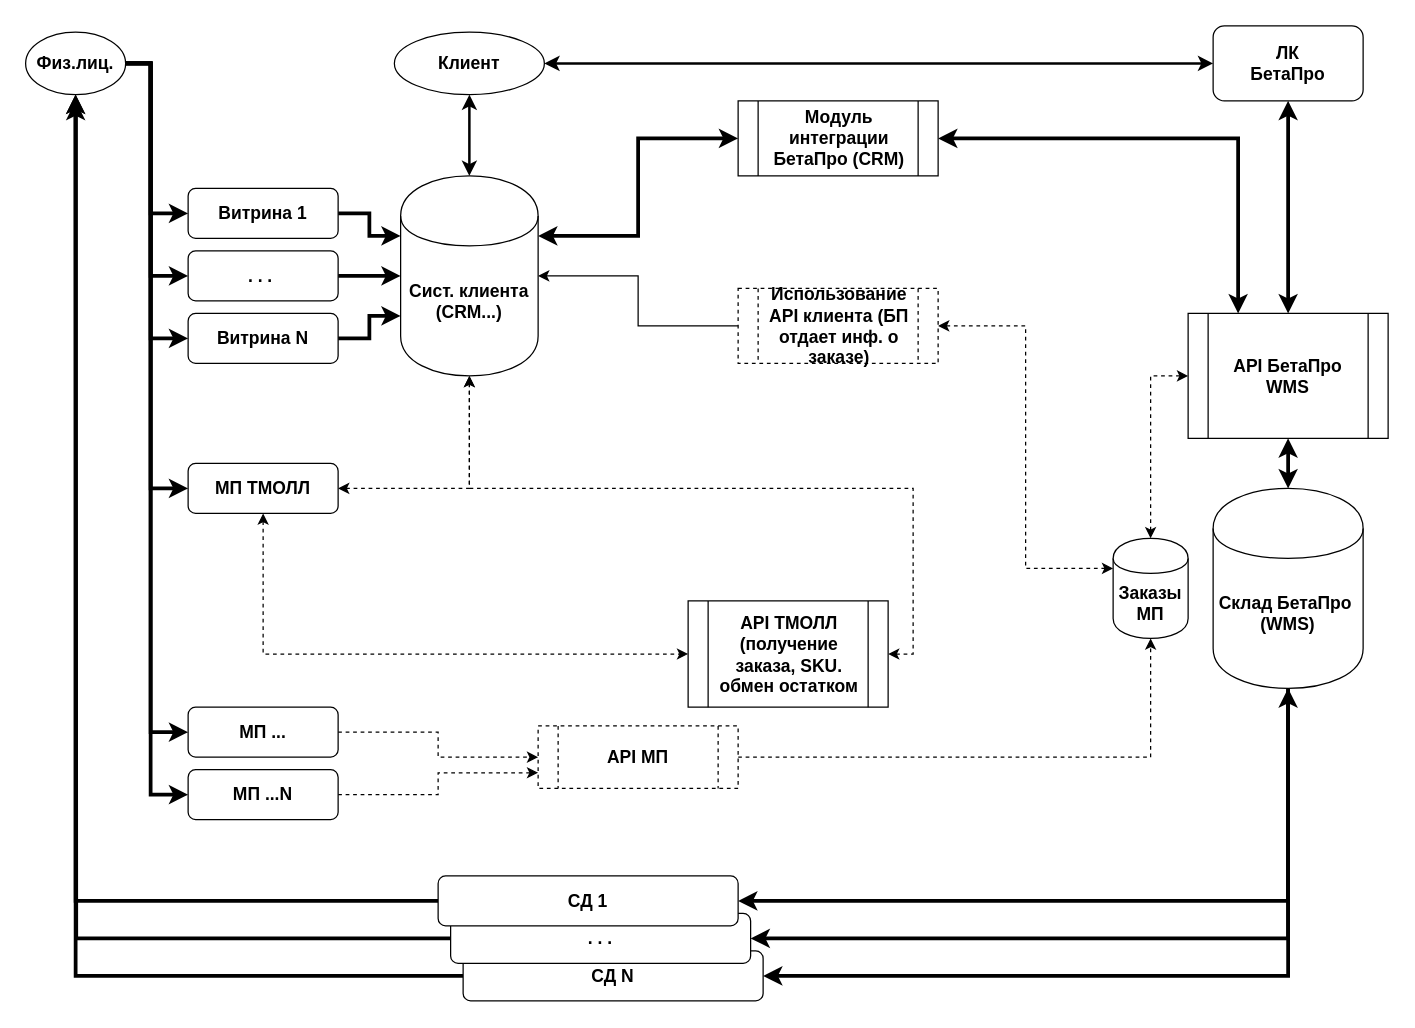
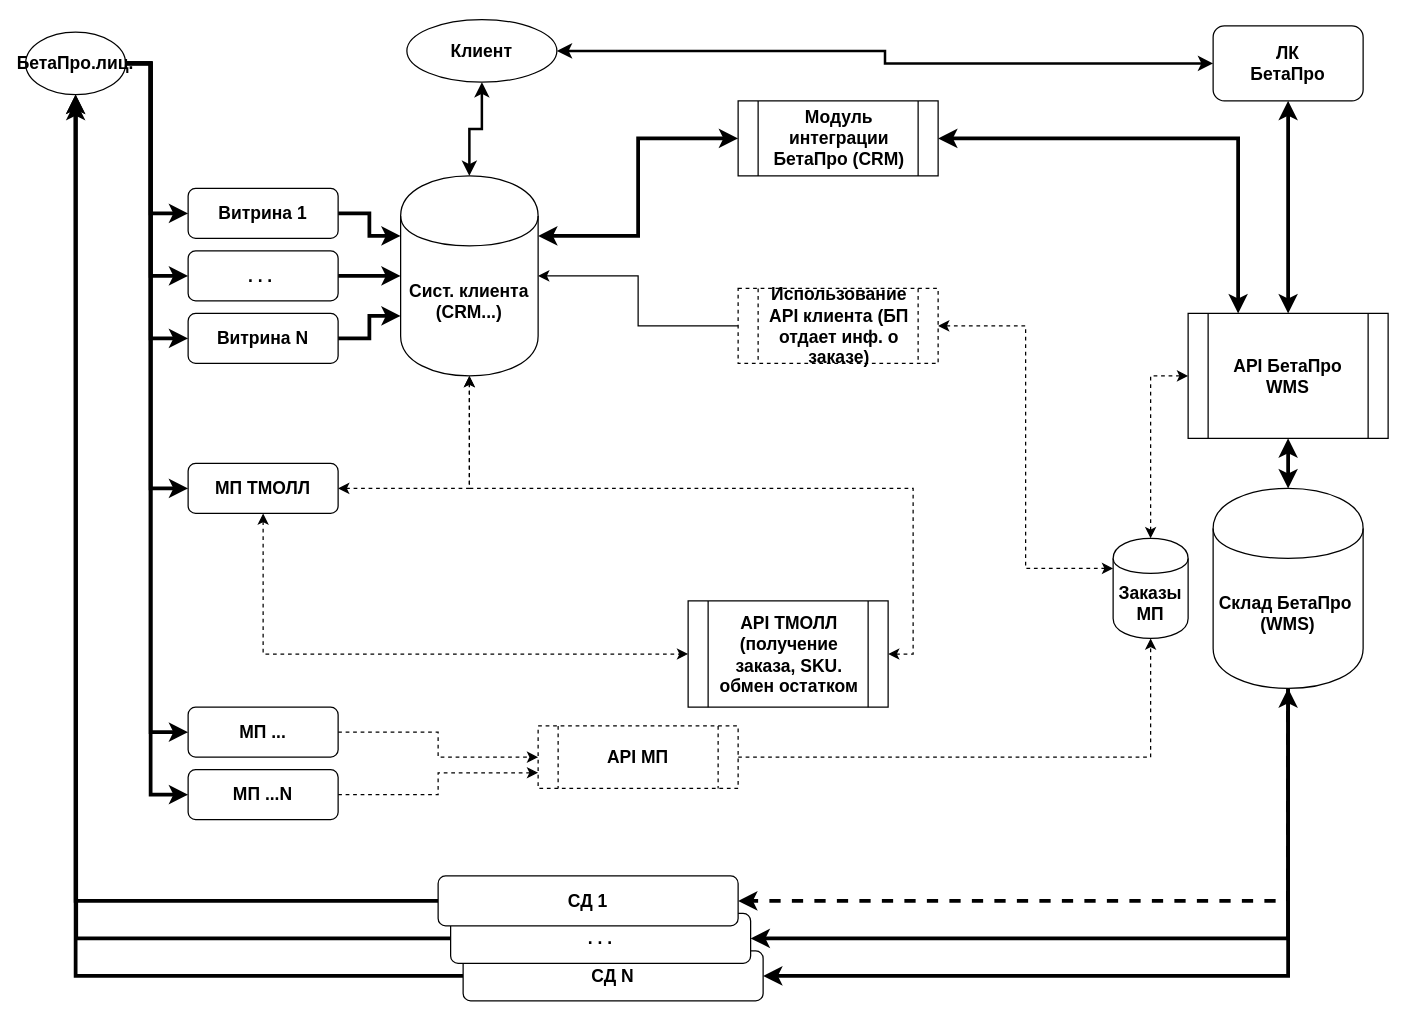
(76, 63) -> (76, 63)
(469, 63) -> (482, 51)
(1258, 901) -> (1258, 901)
